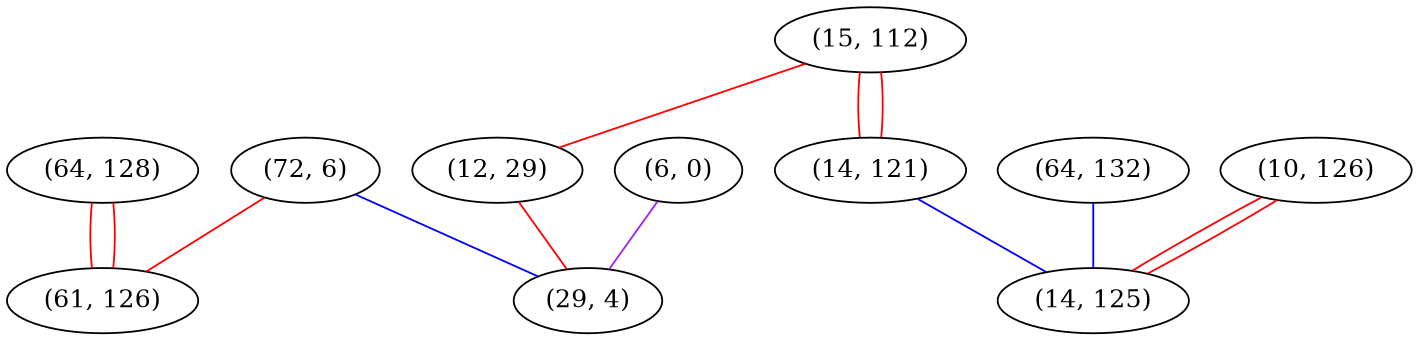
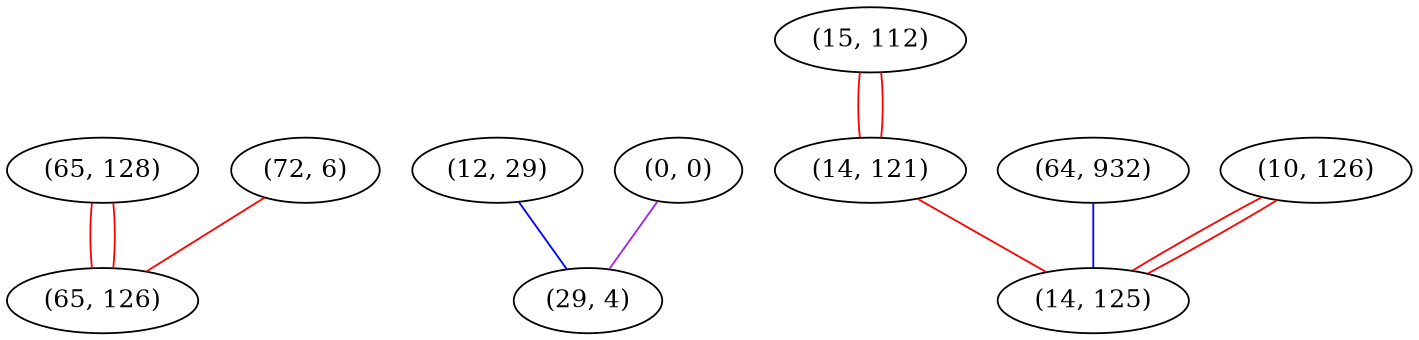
(682, 106) -> none
(103, 170) -> (103, 170)
(679, 170) -> (679, 170)
(1093, 170) -> (1093, 170)
(447, 235) -> none
(982, 235) -> (982, 235)
(543, 236) -> (543, 236)
(103, 301) -> (103, 301)
